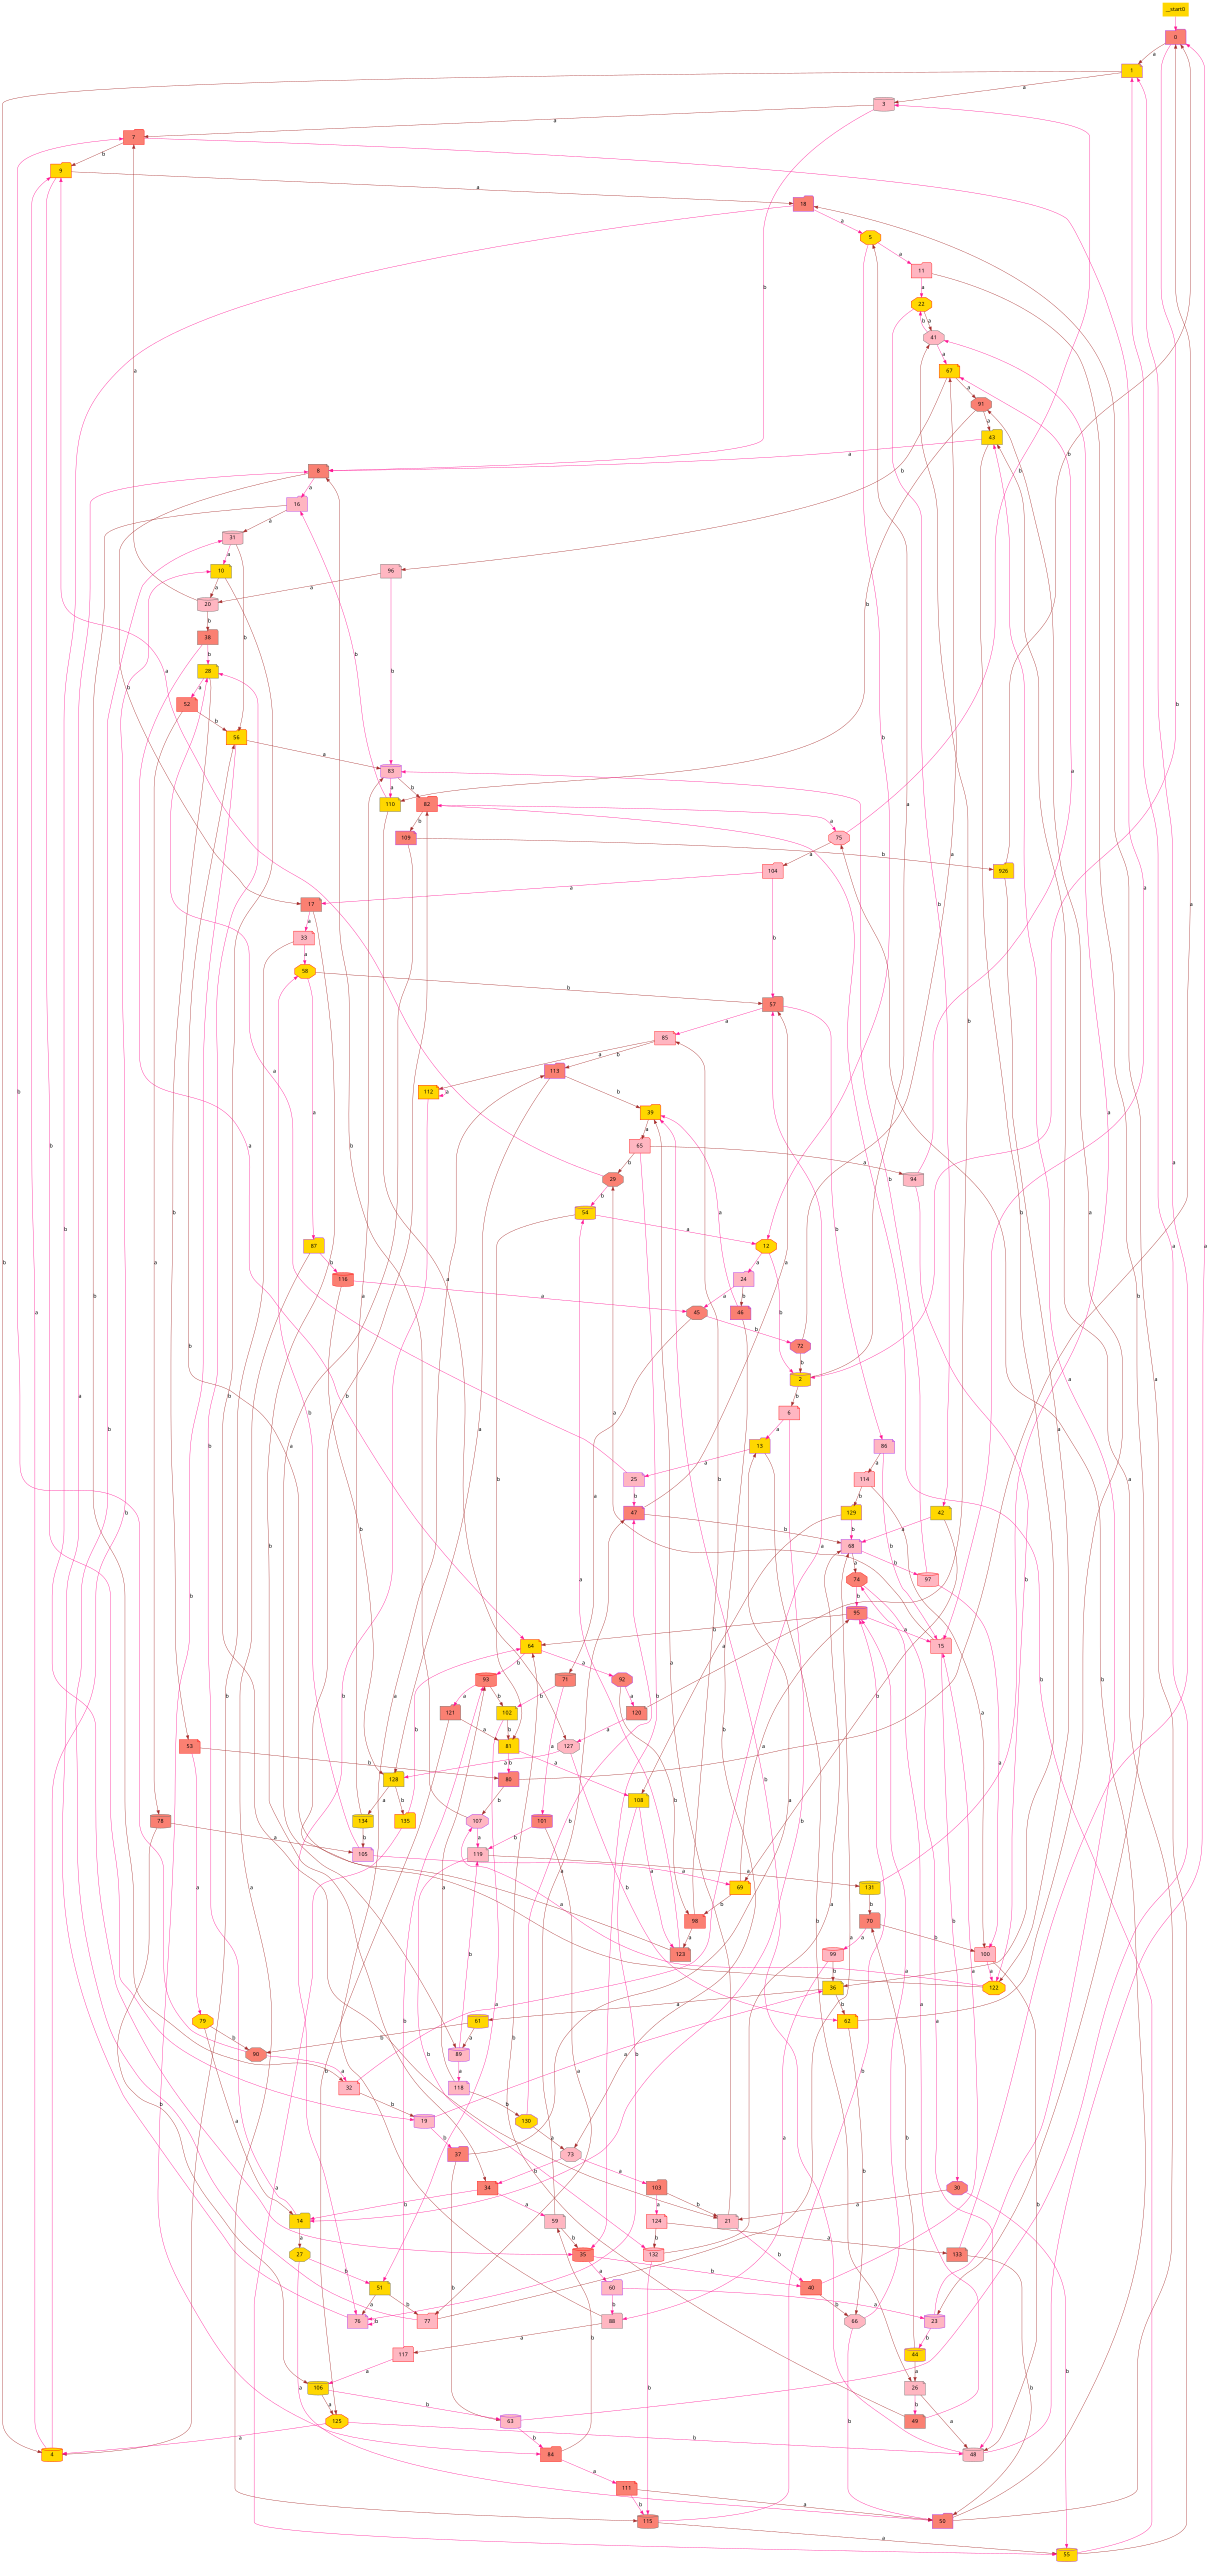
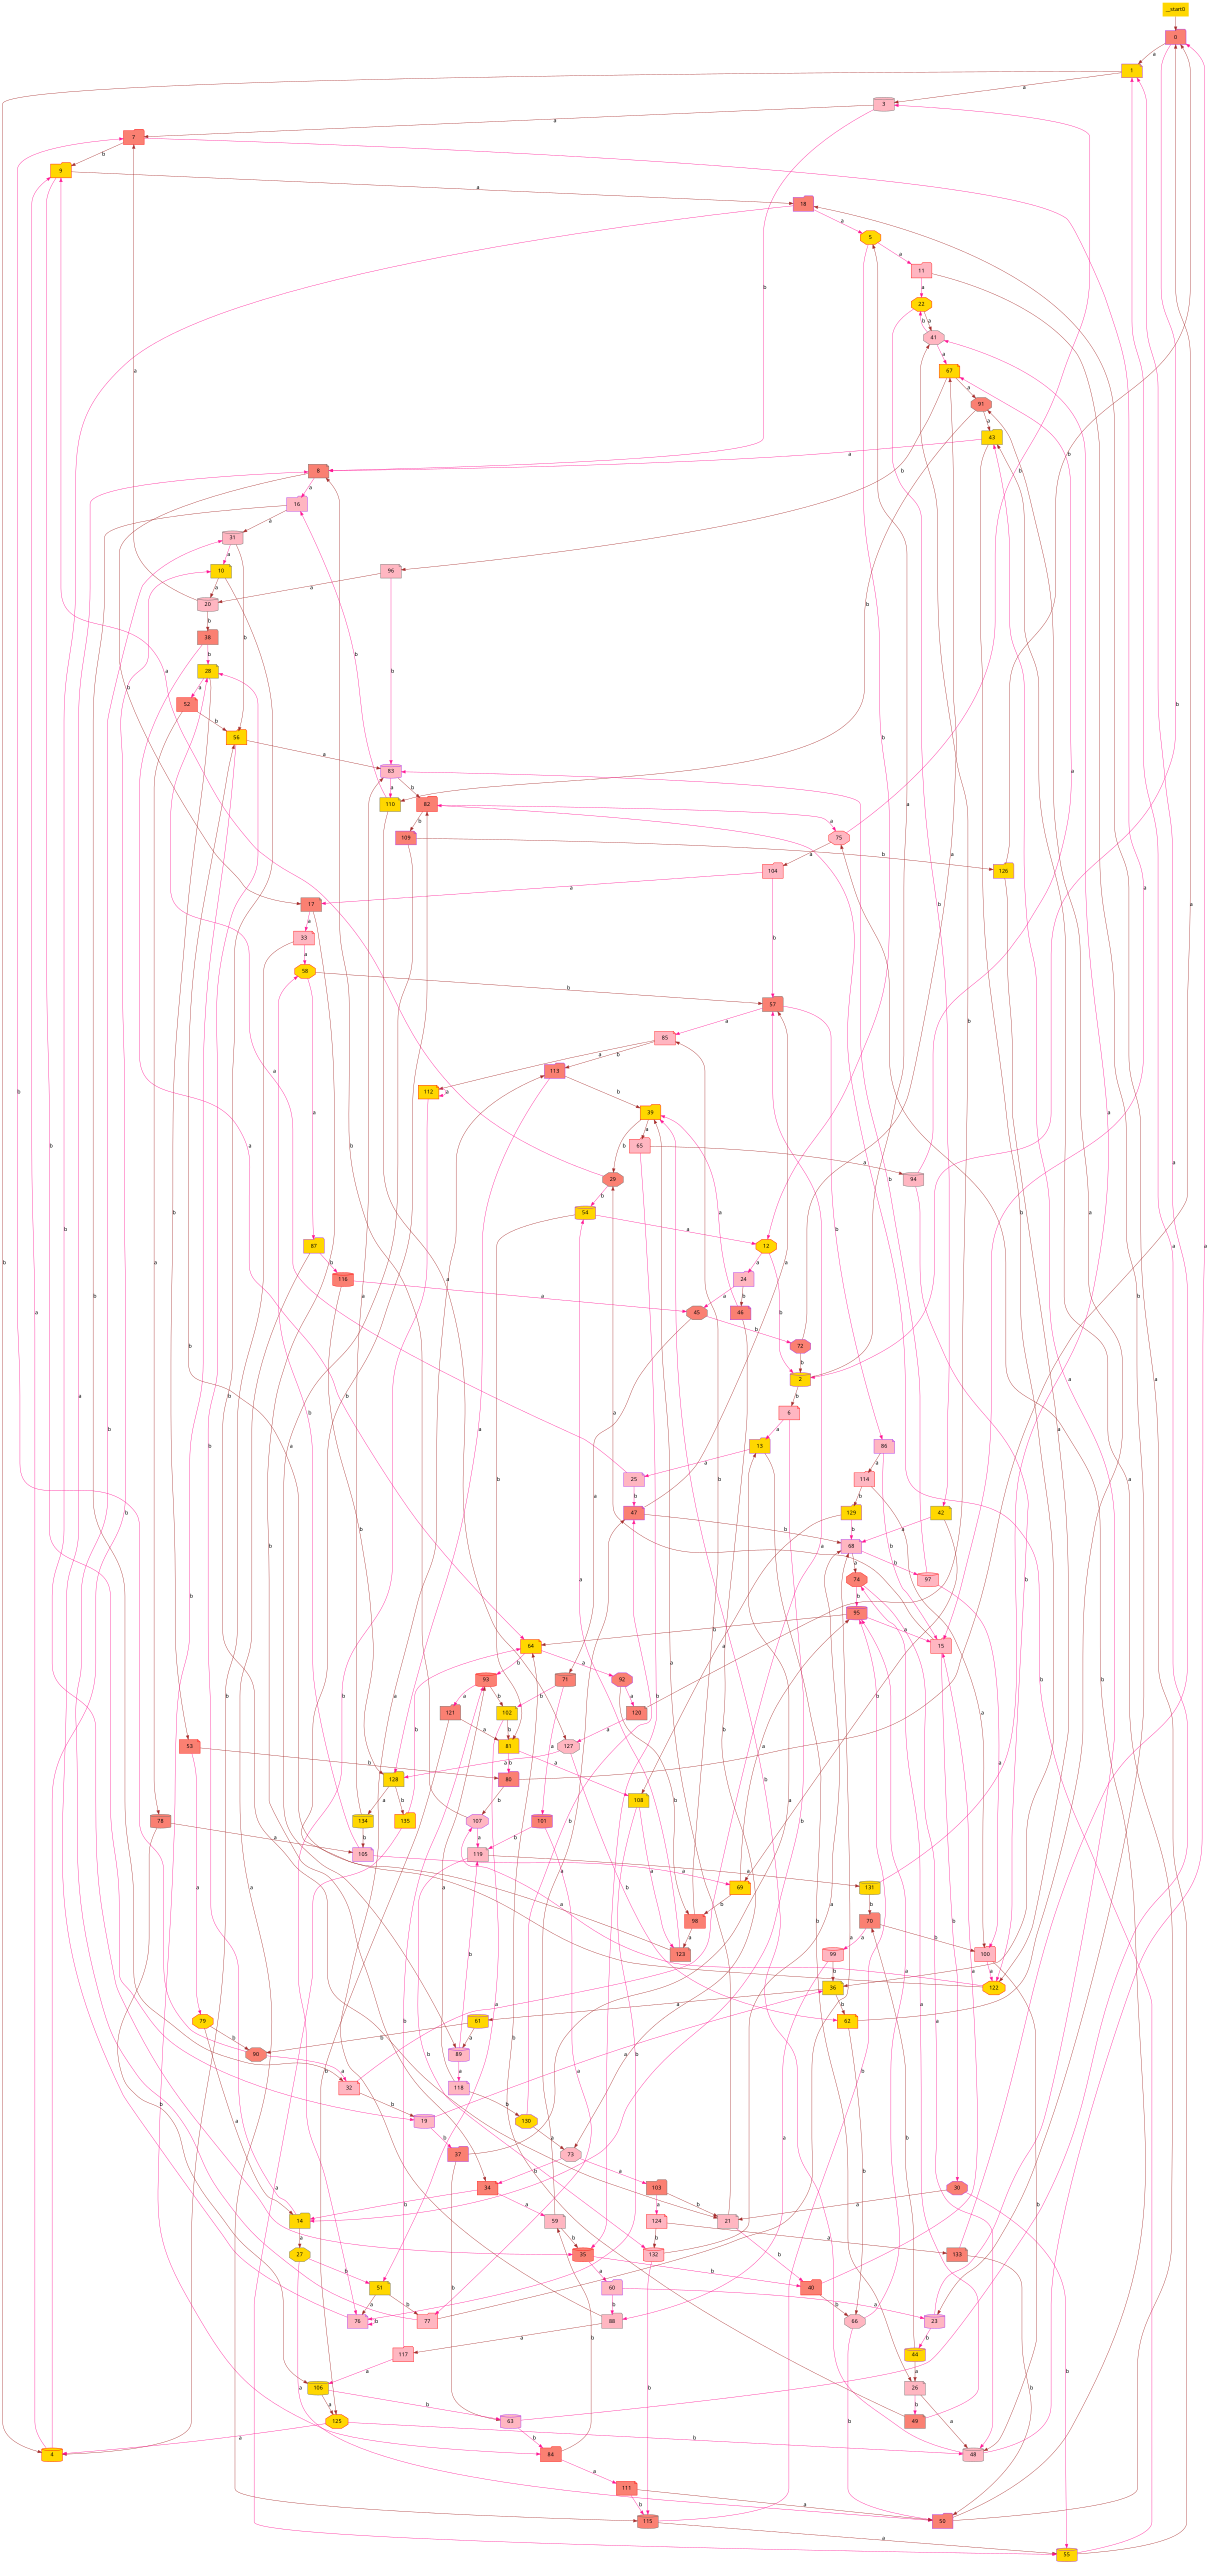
(1176, 22) -> (1176, 22)
(1004, 871) -> (1004, 871)
(627, 1162) -> (622, 1141)
(479, 1421) -> (479, 1421)
(585, 2098) -> (585, 2098)
